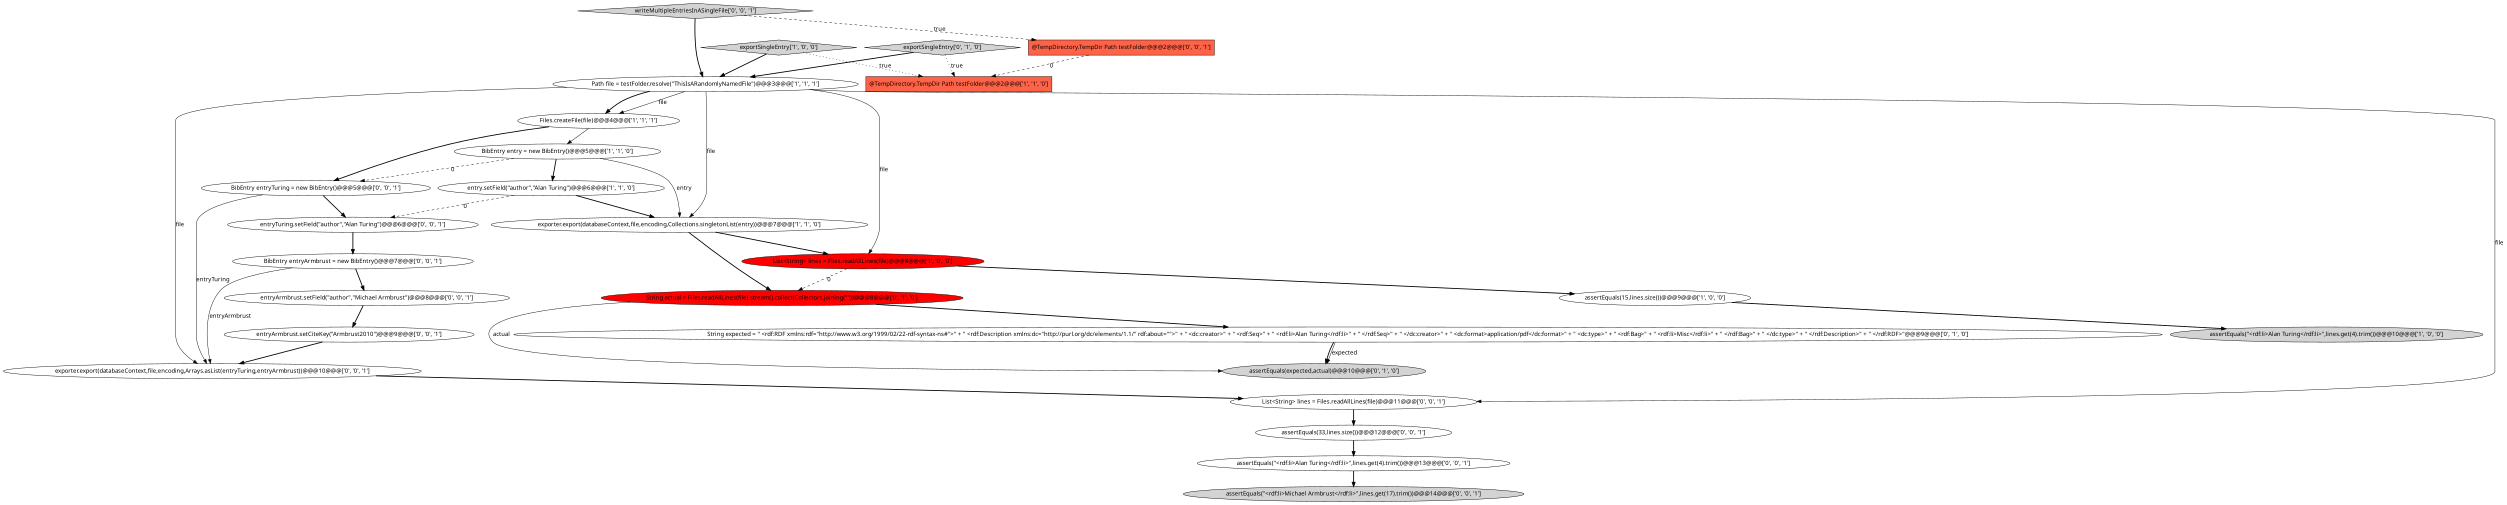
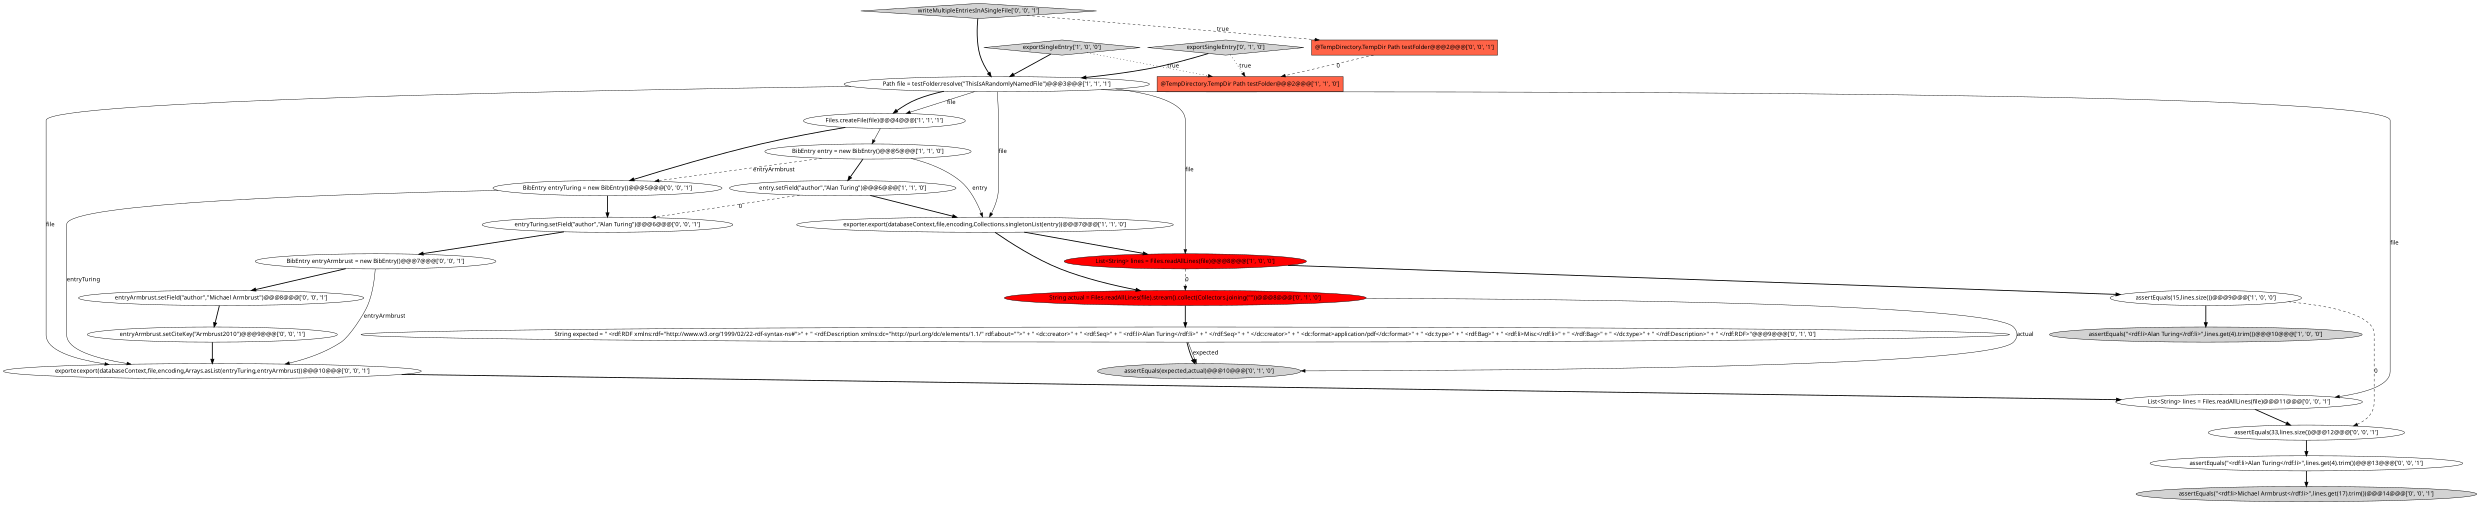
(453, 170) -> (774, 170)
none -> (2374, 335)
